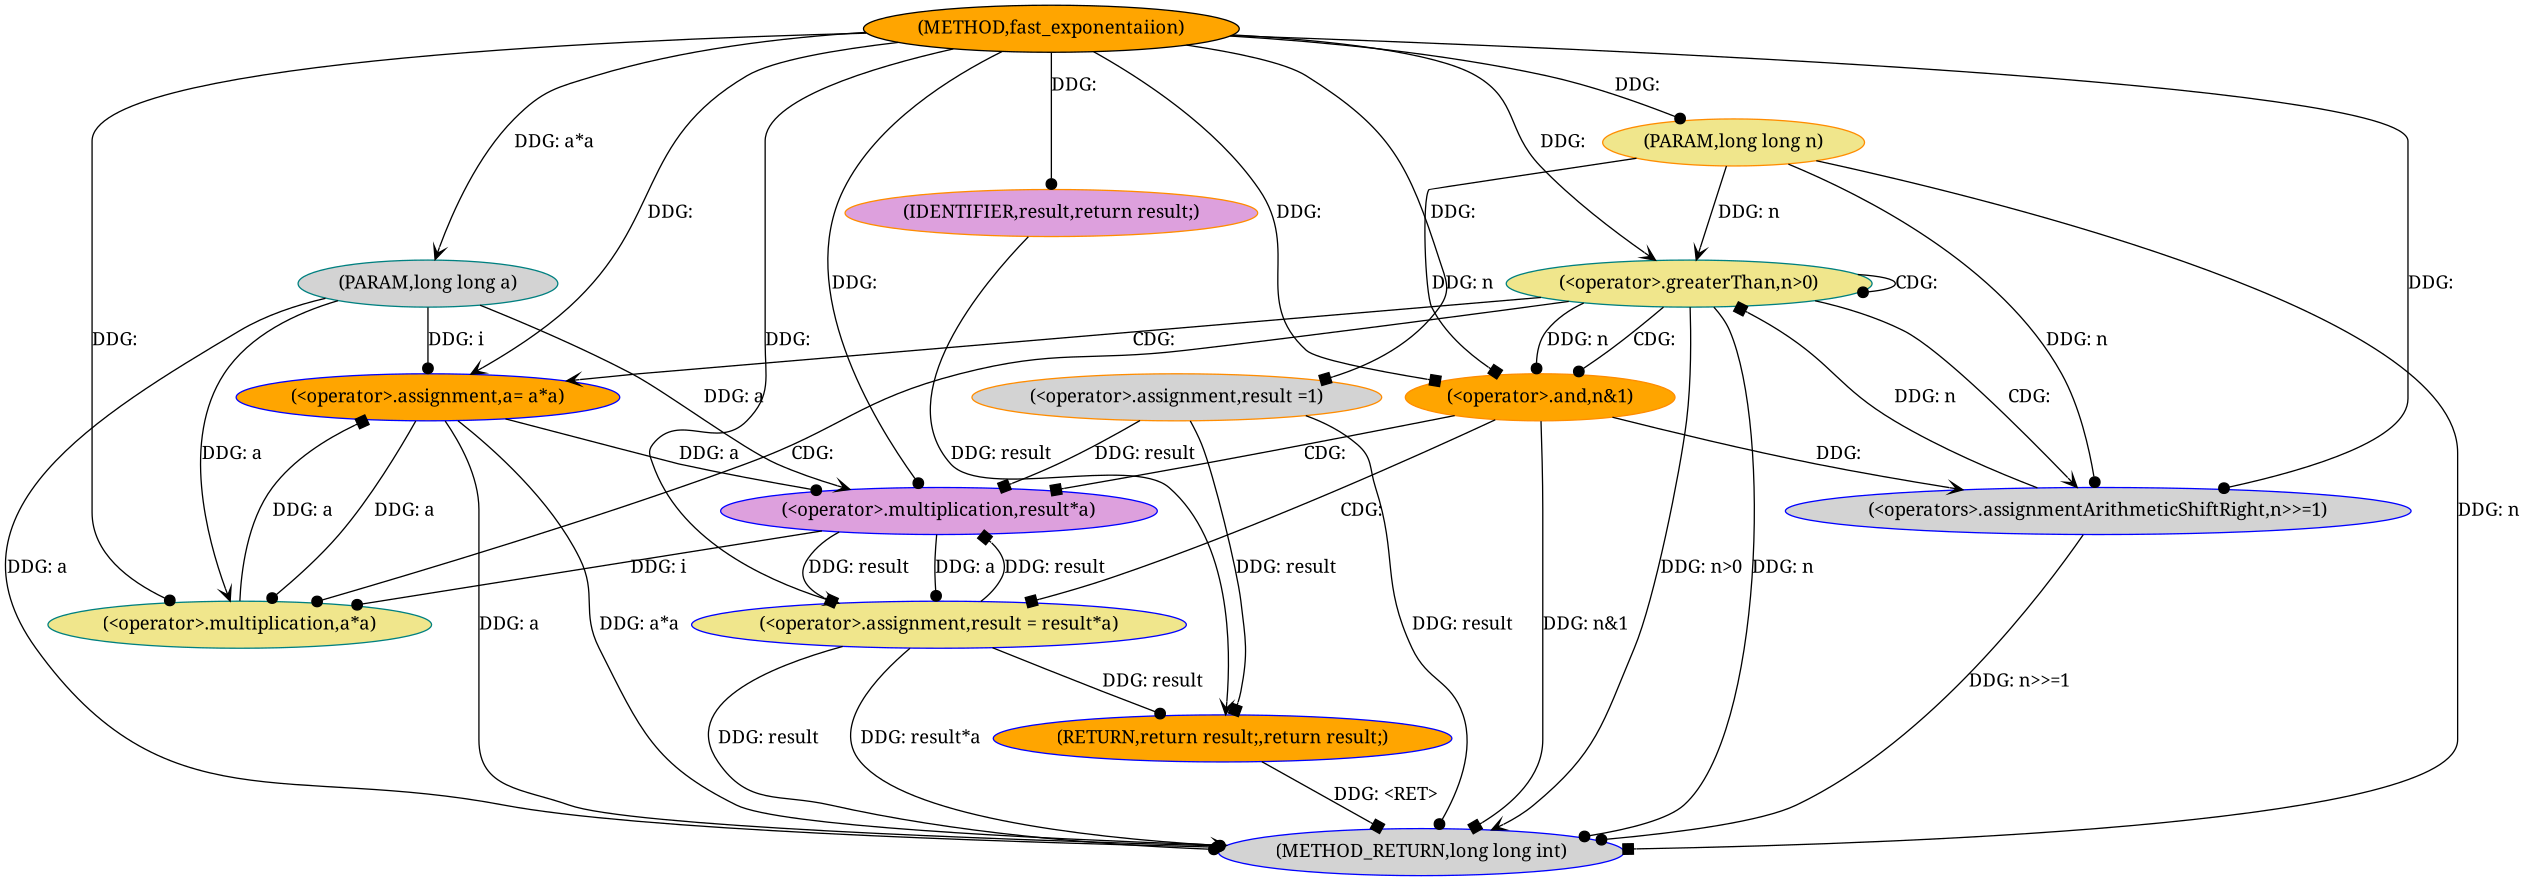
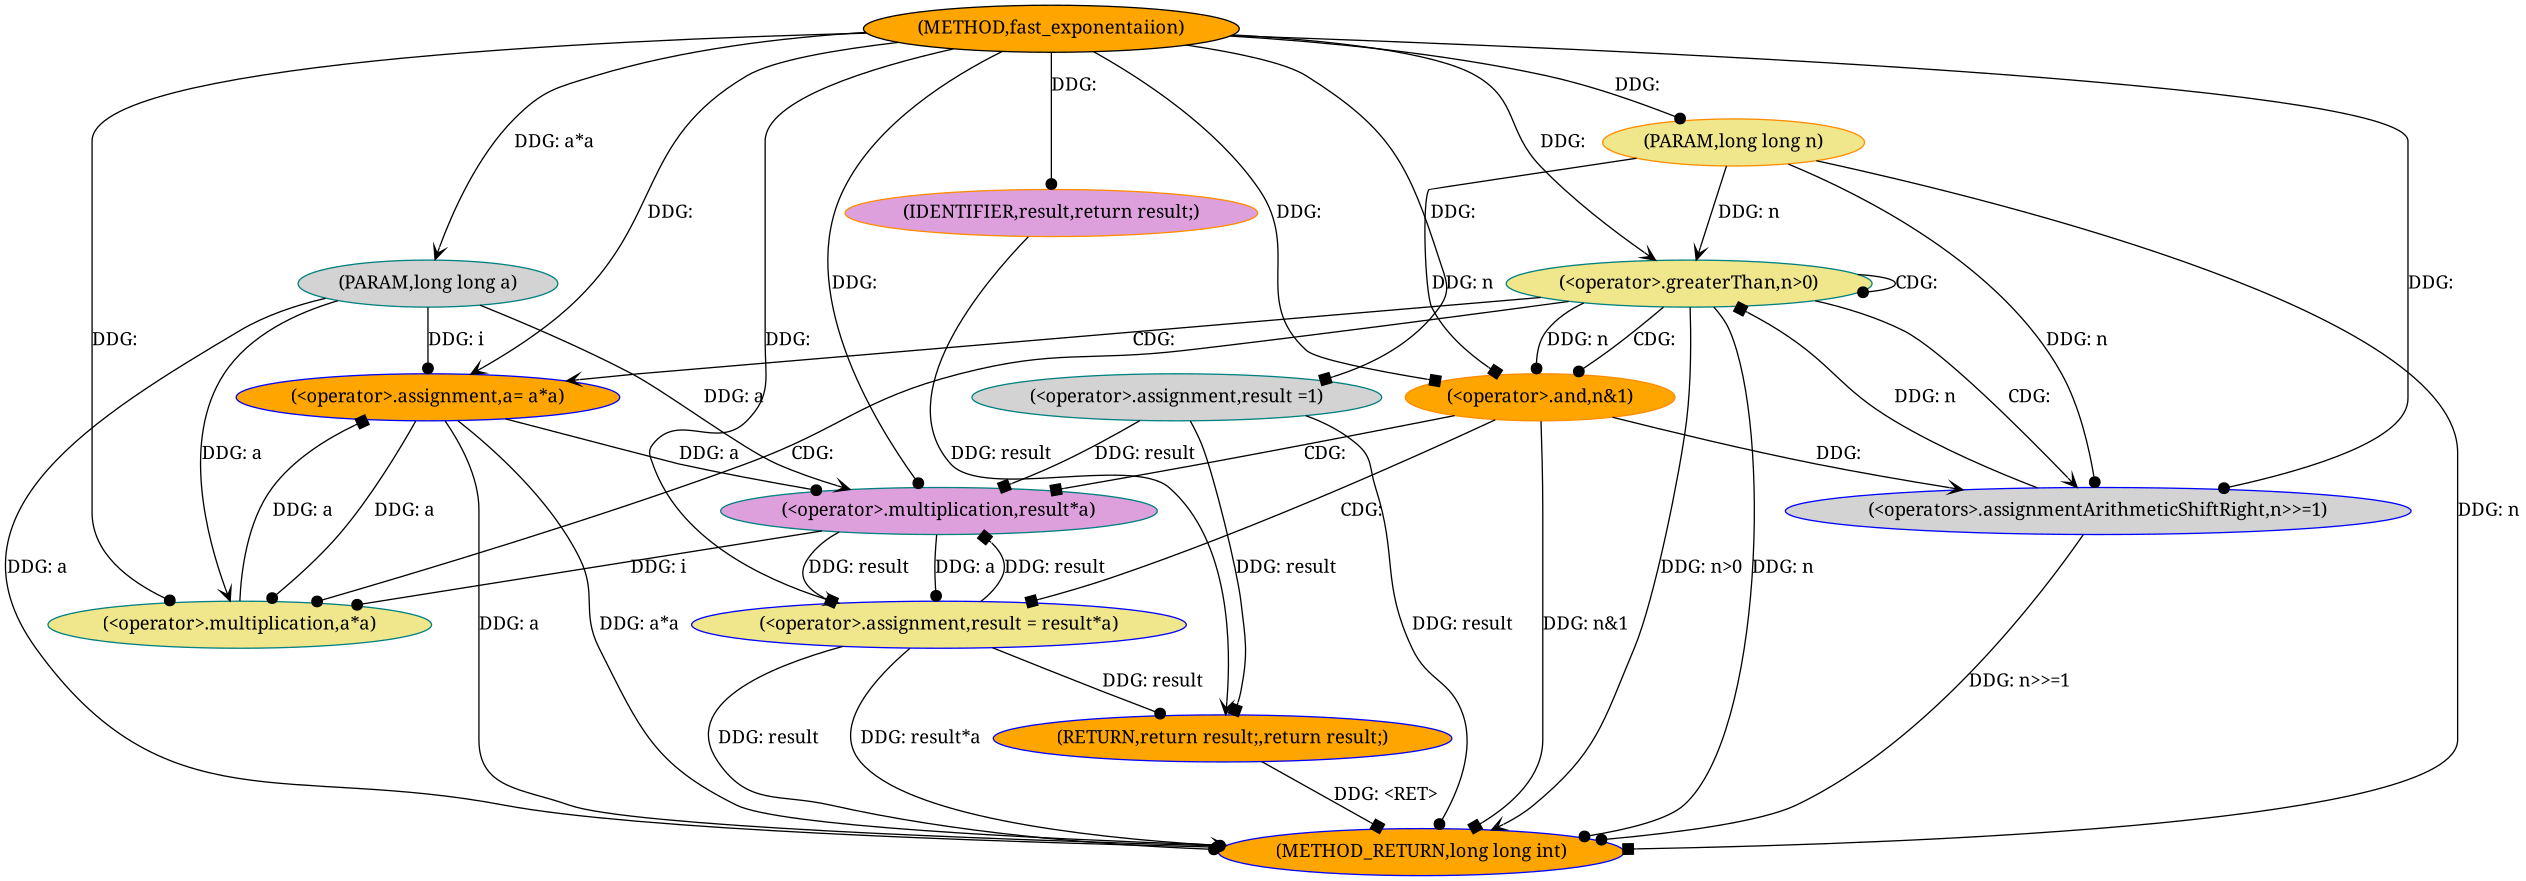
(1177, 397) -> (1177, 397)
(939, 511) -> (939, 511)
(1421, 852) -> (1421, 852)
